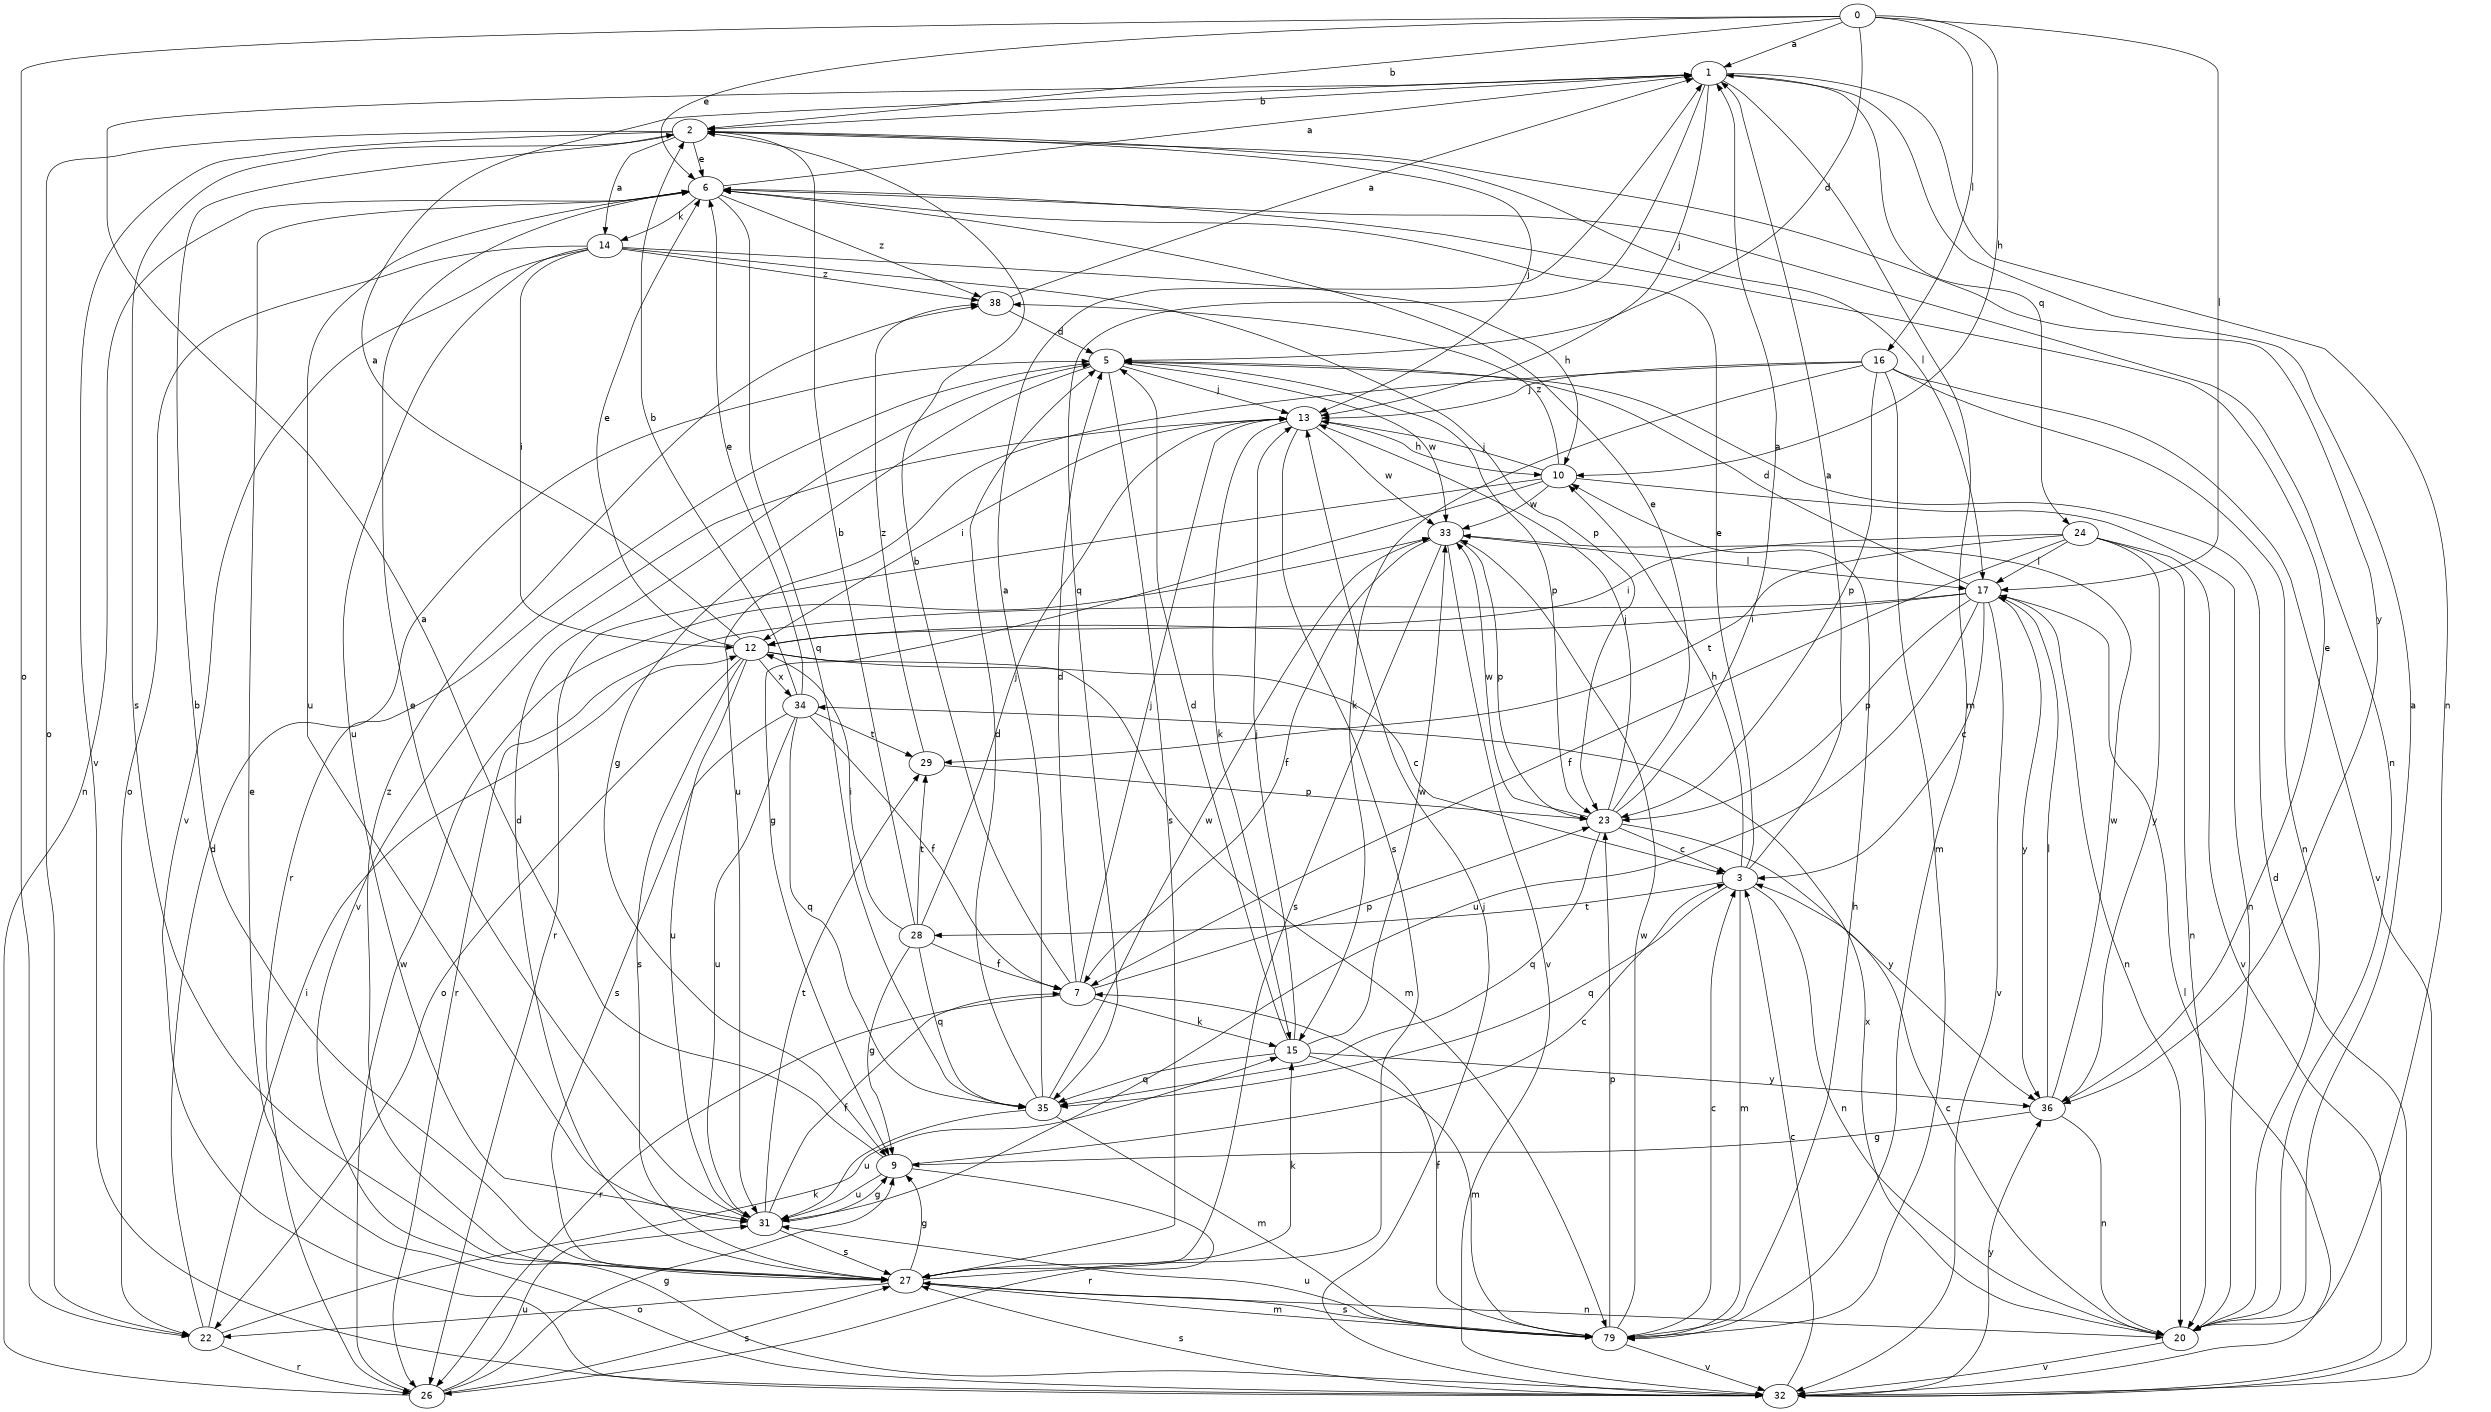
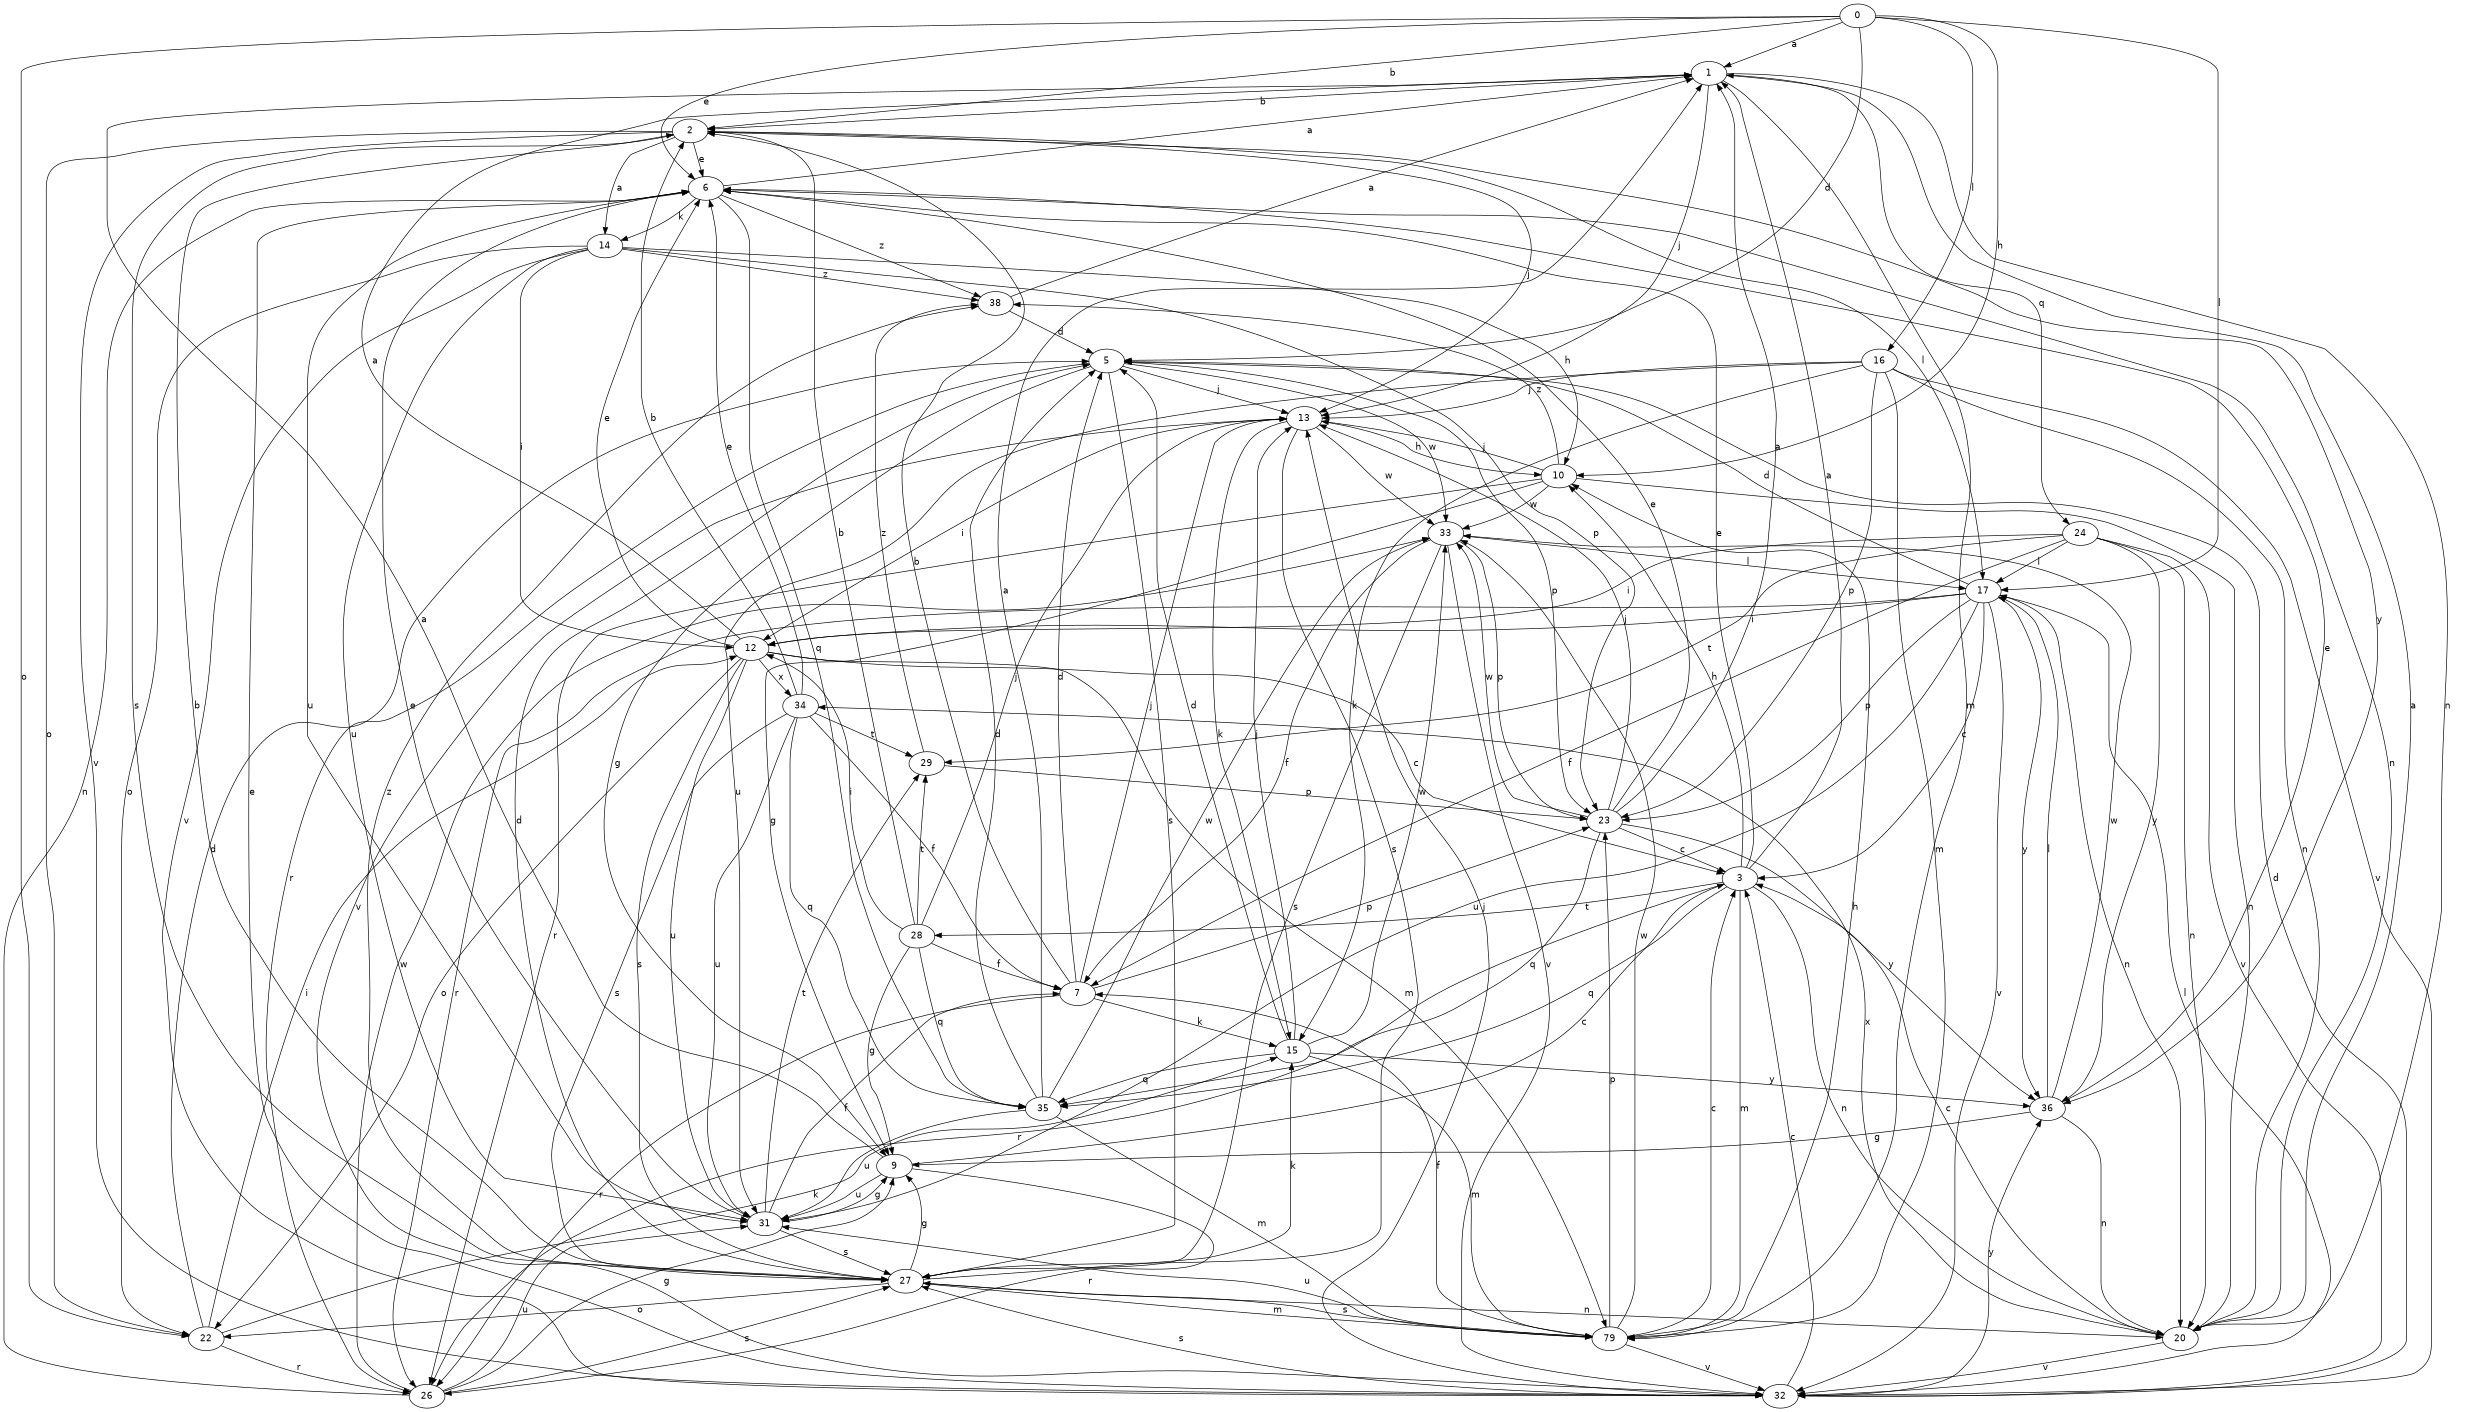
(1080, 357) -> none
none -> (1099, 1122)
